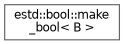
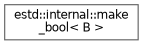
(62, 22) -> (71, 22)
